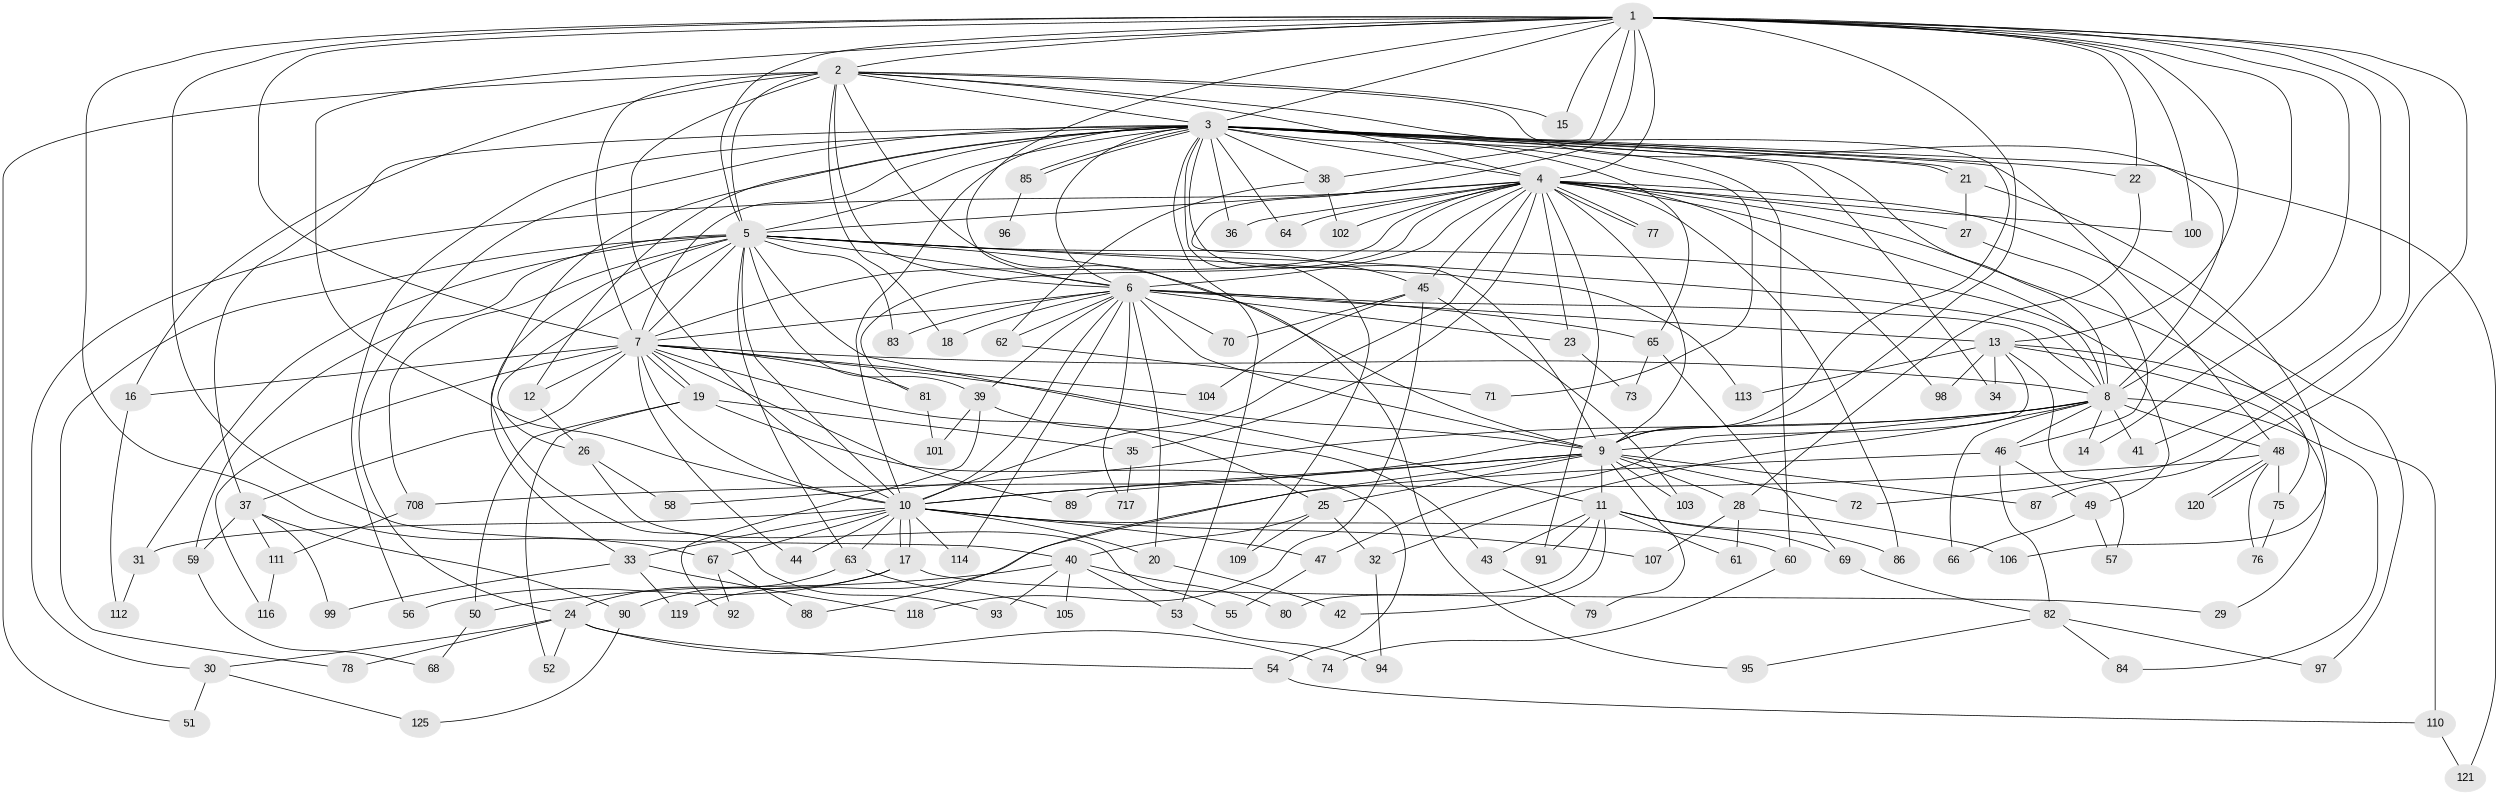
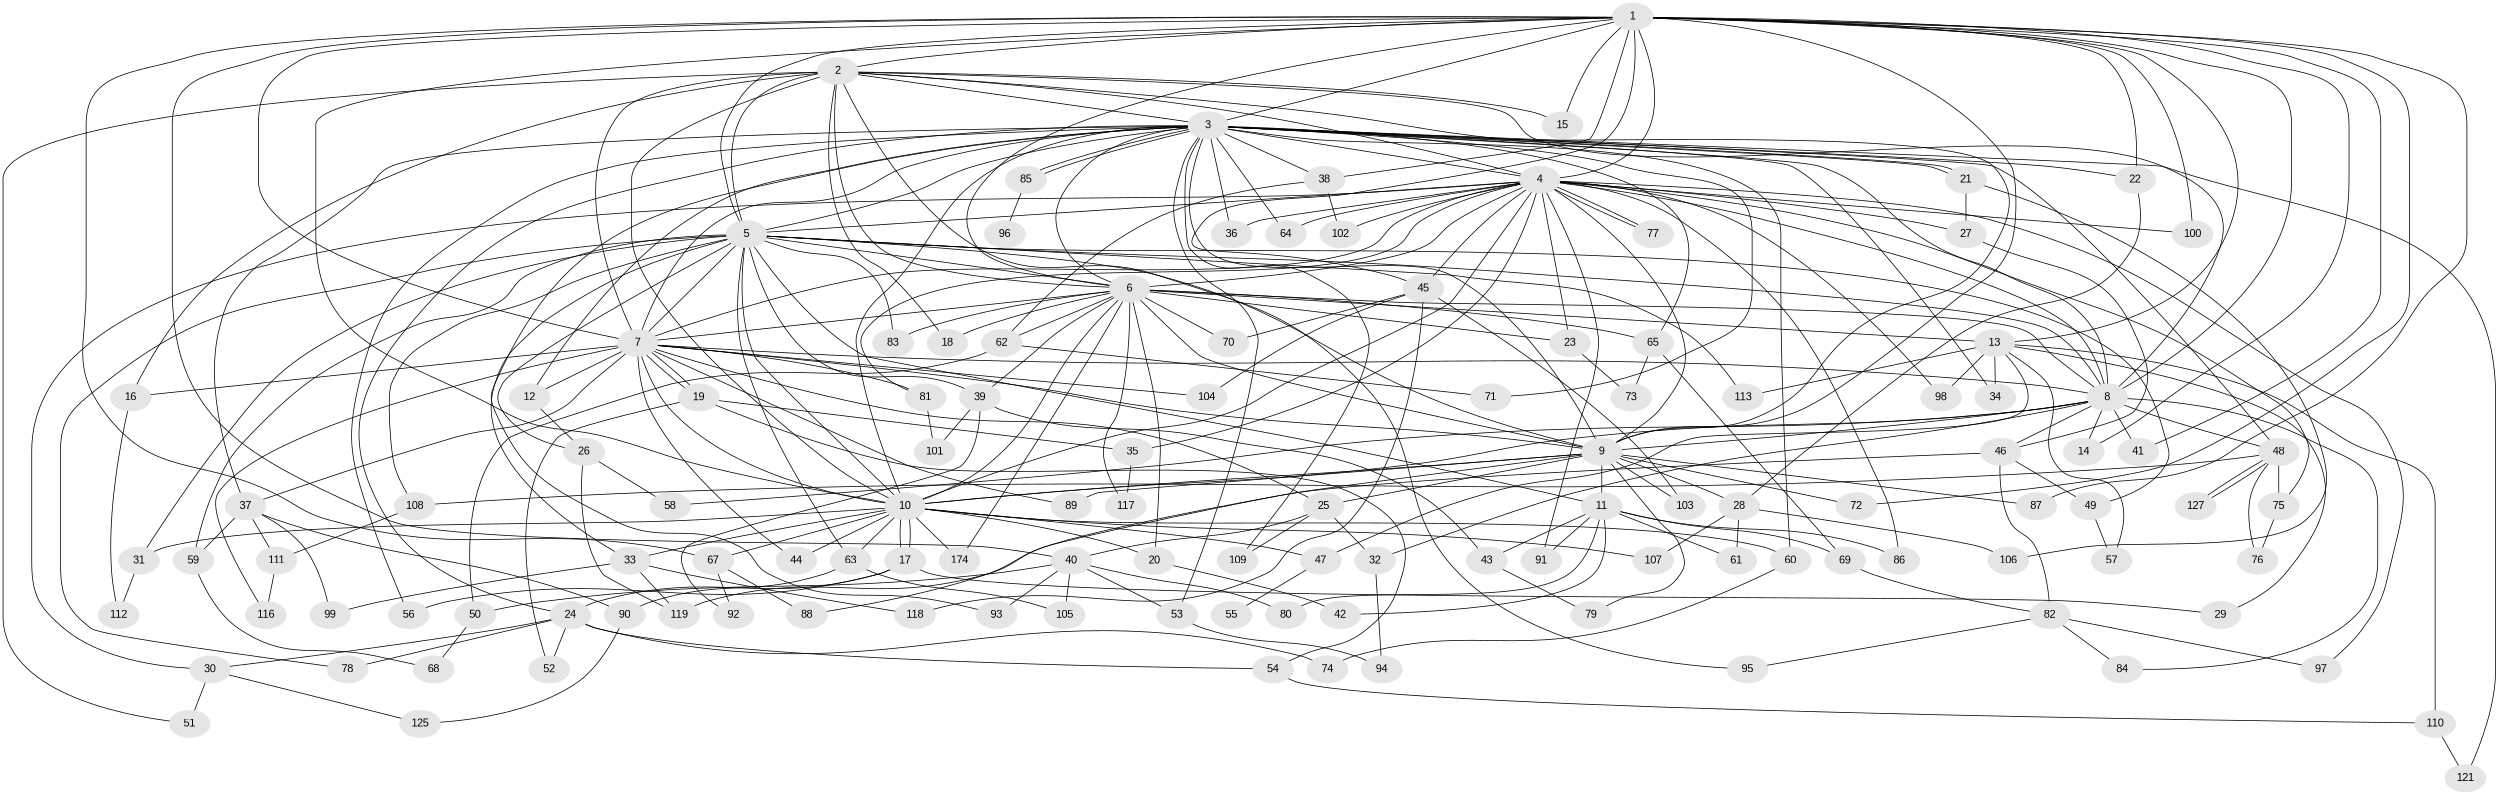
(524, 448) -> (627, 397)
(415, 506) -> (415, 506)
(1126, 506) -> (1126, 506)
(2196, 506) -> (2196, 506)
(883, 535) -> (593, 555)
(960, 561) -> (960, 561)
(1954, 561) -> none
